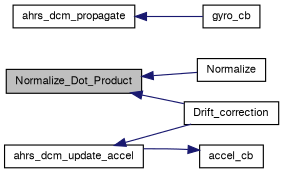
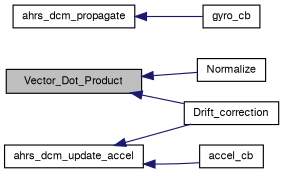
(74, 81) -> (74, 81)
(166, 149) -> (177, 164)
